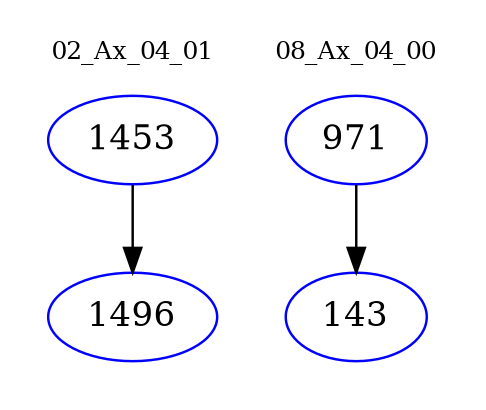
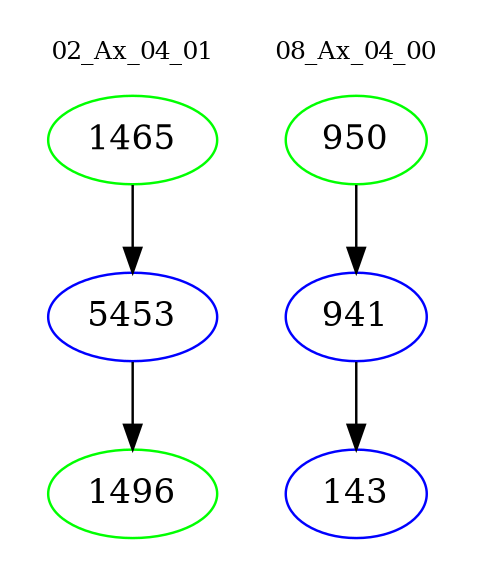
(133, 140) -> (133, 317)
none -> (133, 140)
(356, 140) -> (356, 317)
none -> (356, 140)
(133, 317) -> (133, 494)
